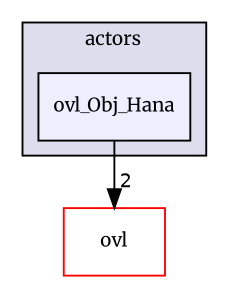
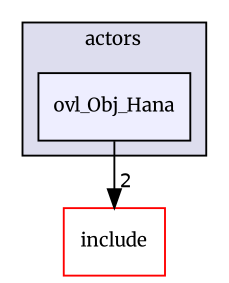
(114, 242) -> (114, 242)
